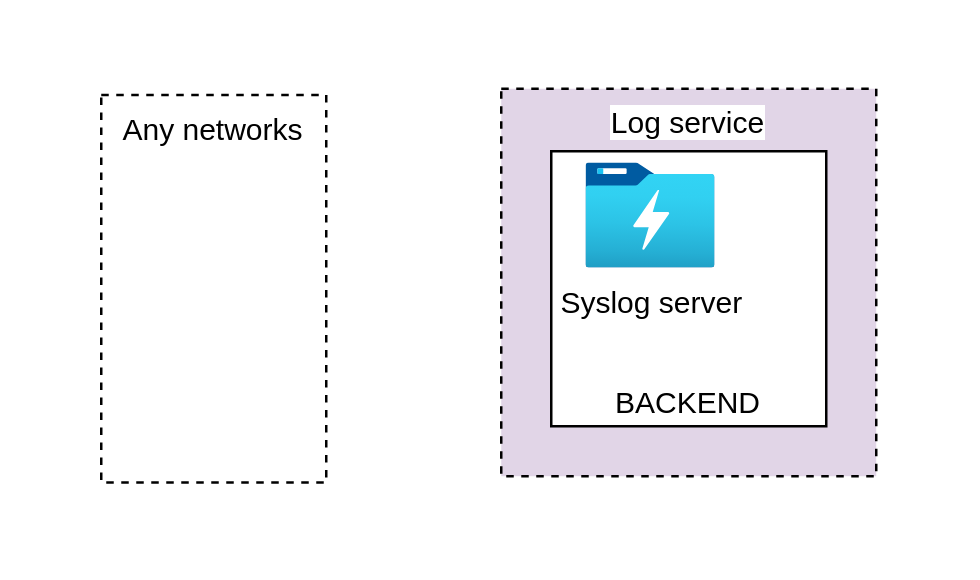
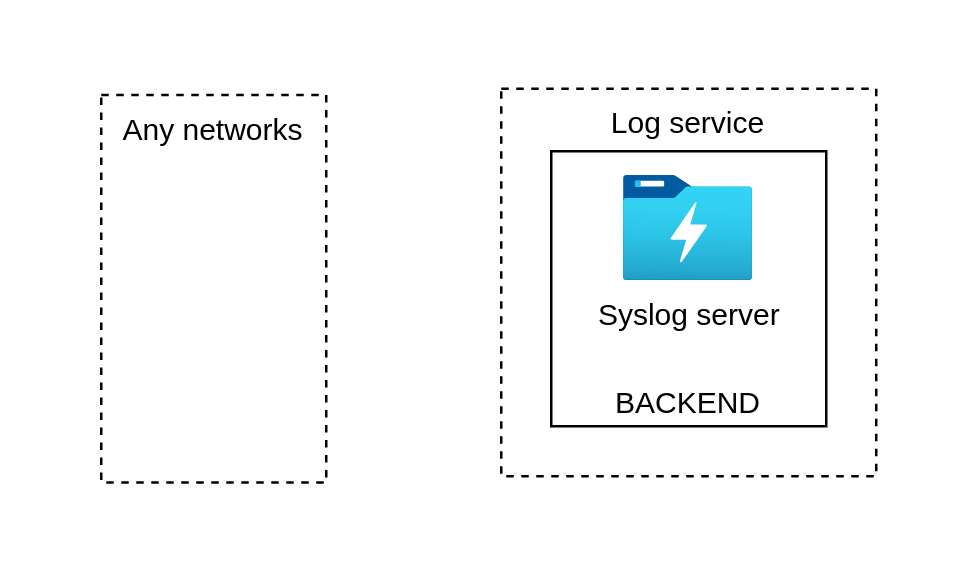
(689, 124) -> (689, 124)
(651, 216) -> (689, 229)
